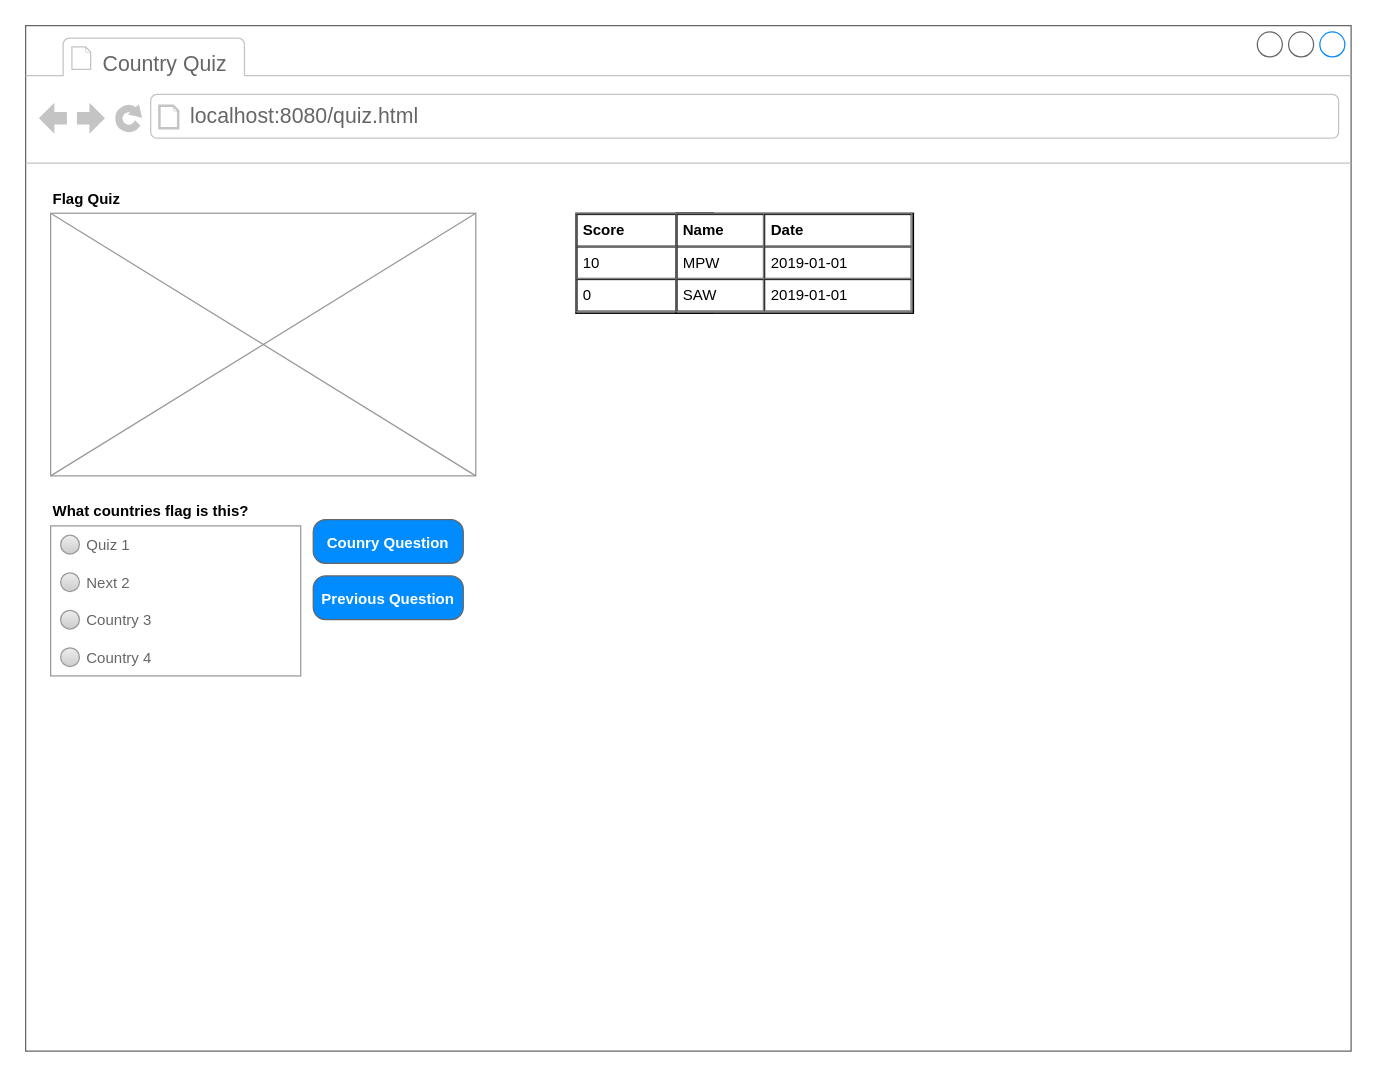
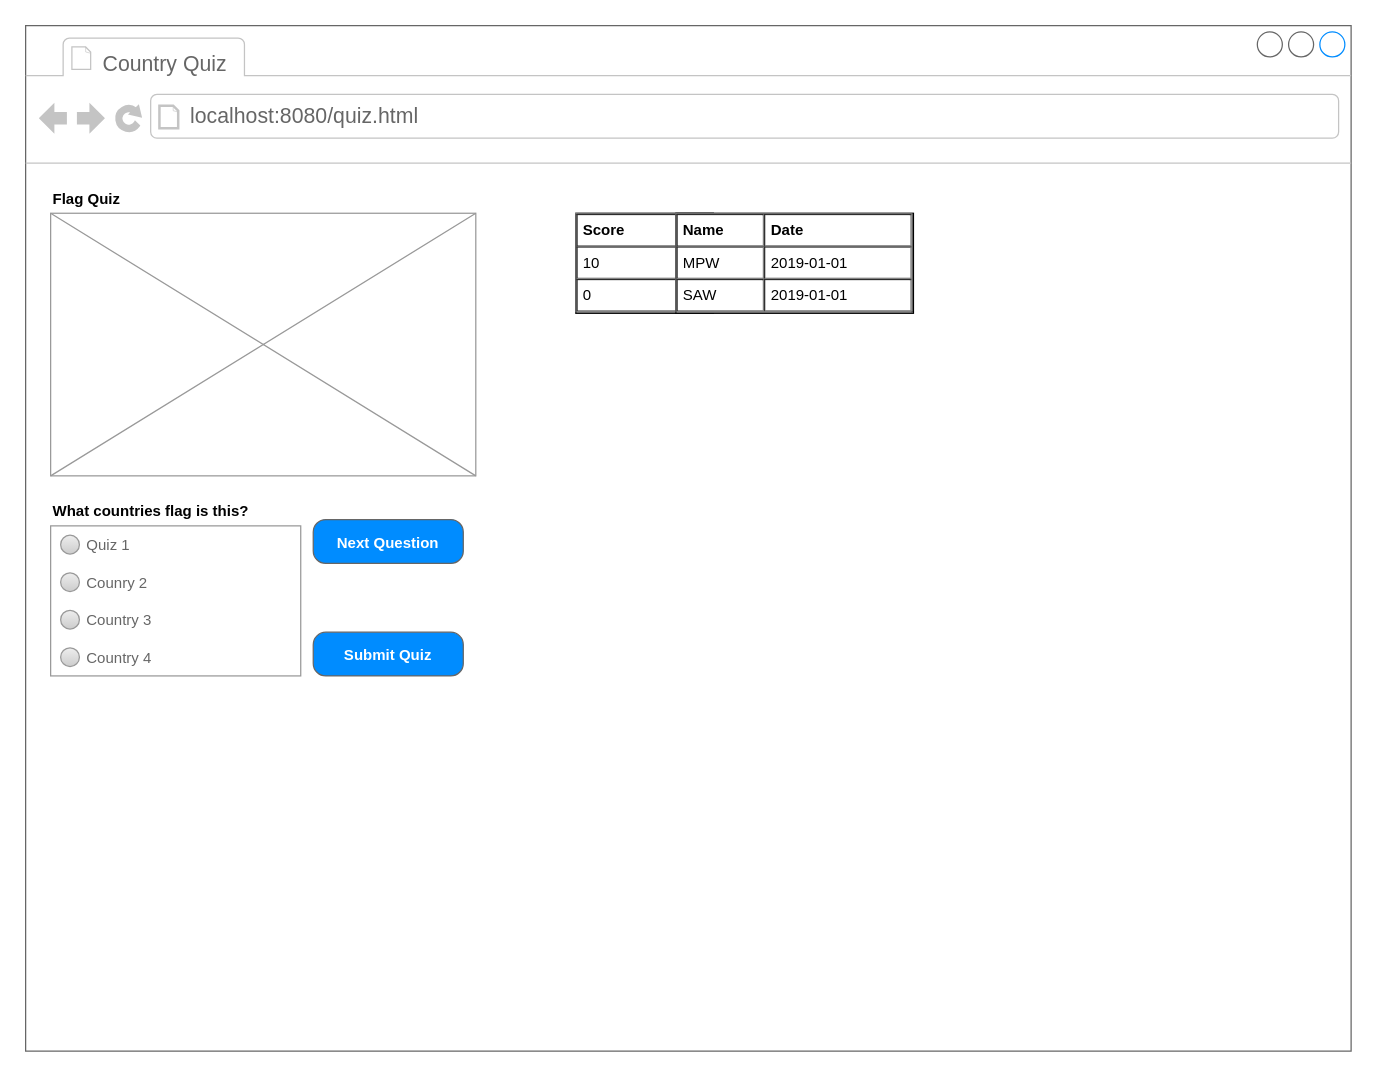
(388, 542) -> (388, 542)
(120, 582) -> (132, 582)
(388, 598) -> none
none -> (388, 654)
